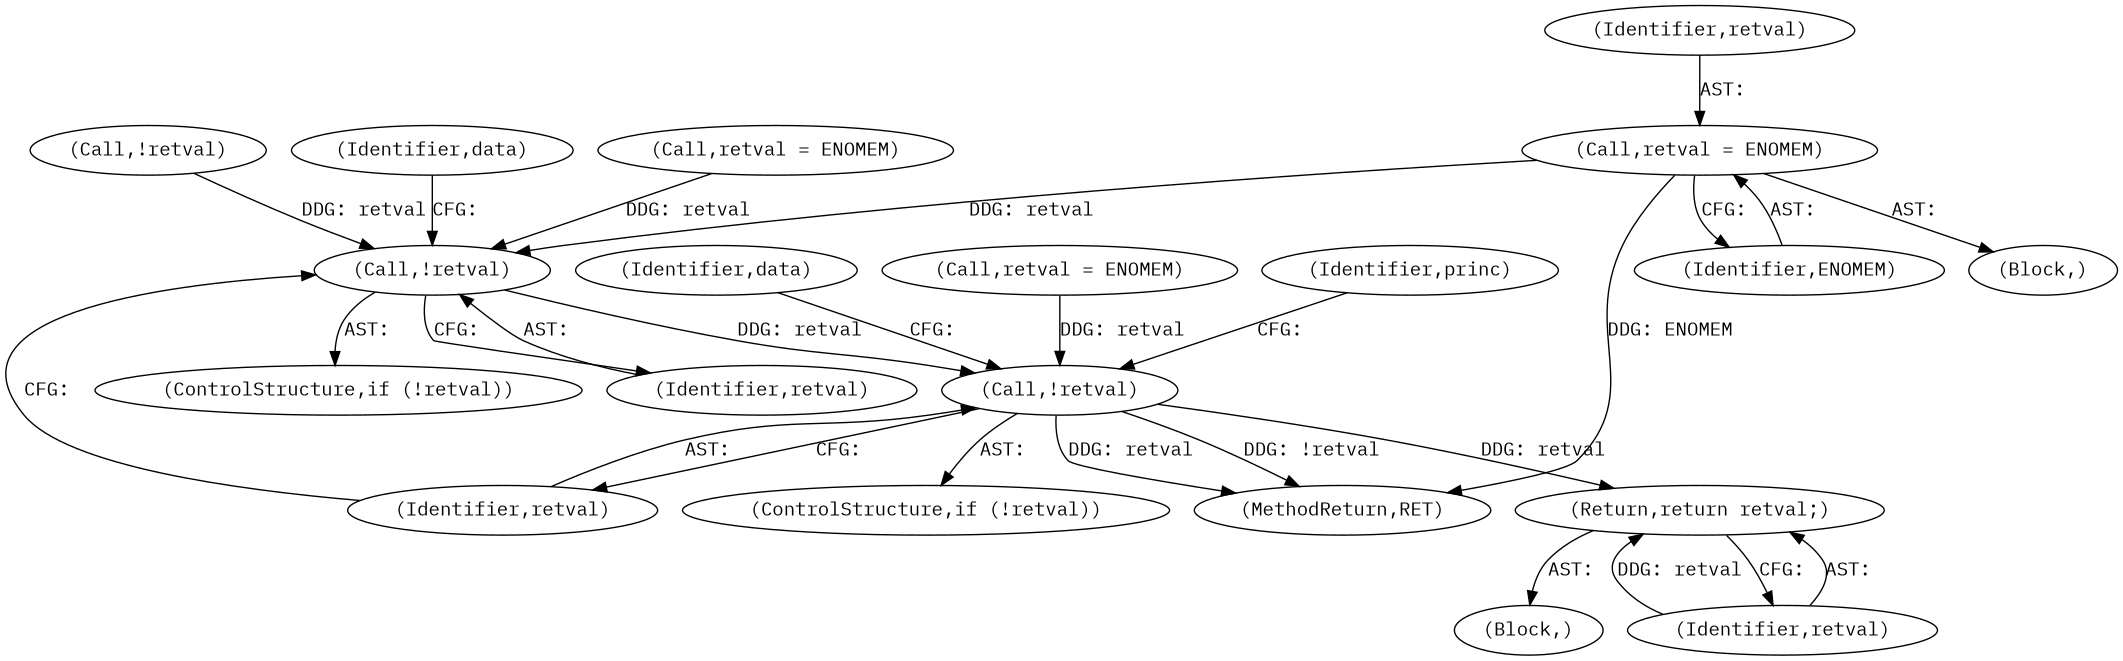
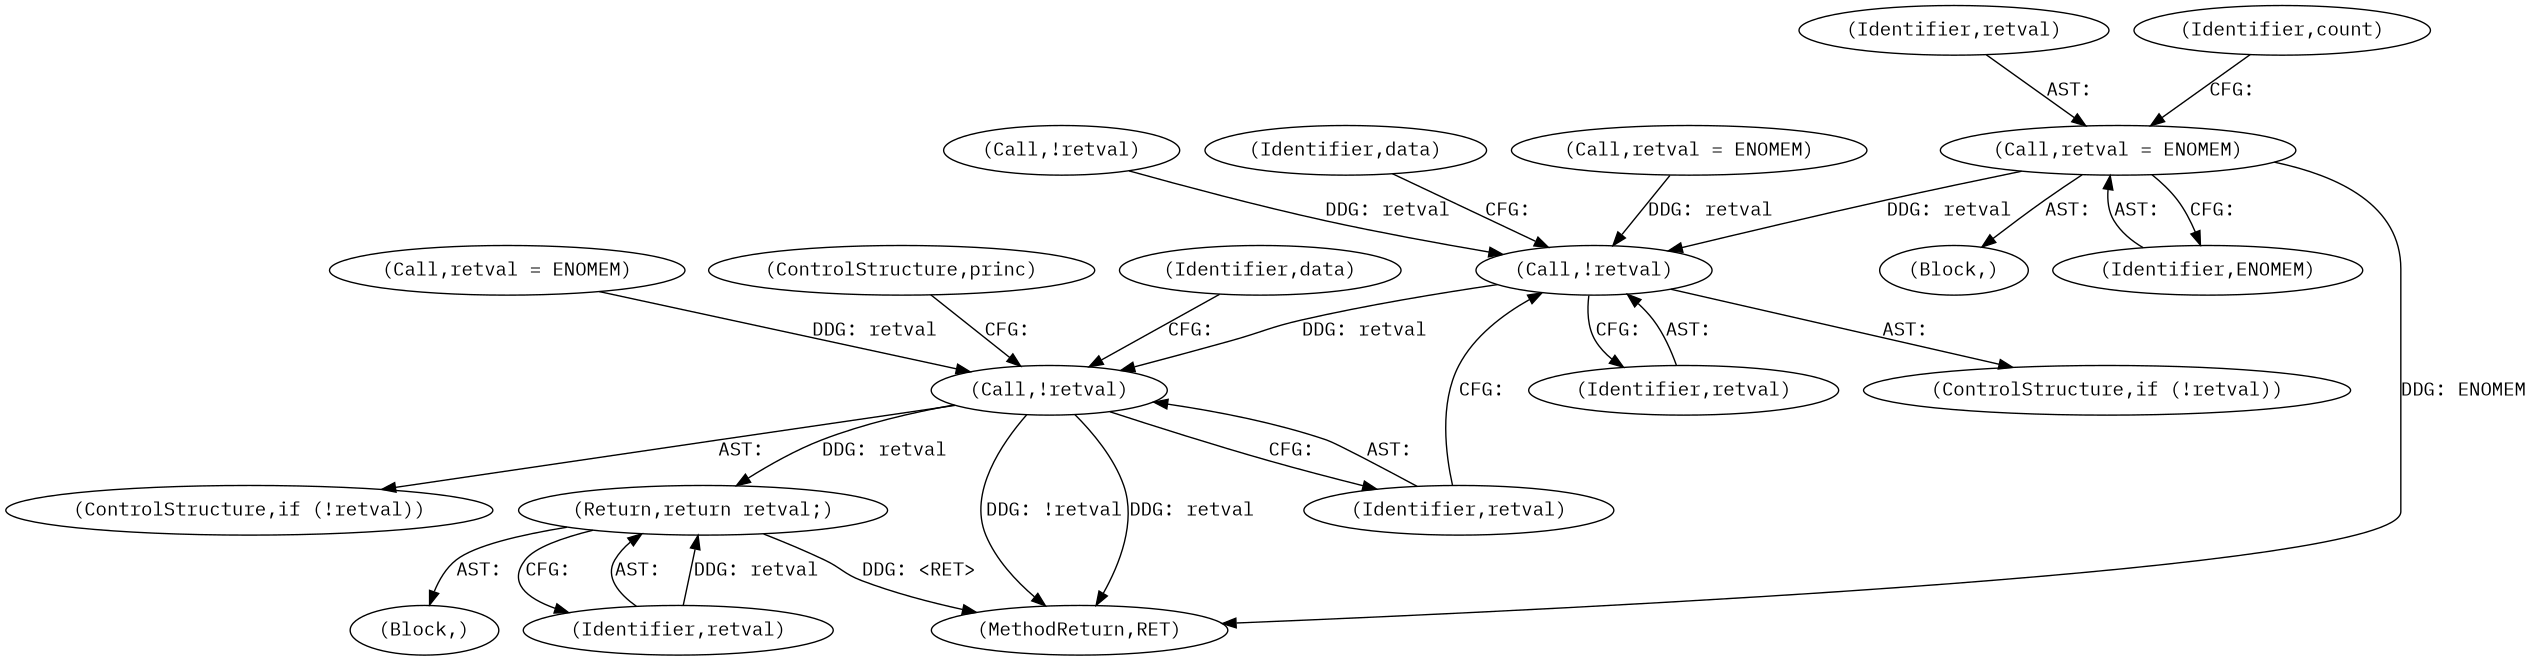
none -> (2282, 30)
(1410, 270) -> (902, 270)
none -> (860, 580)
